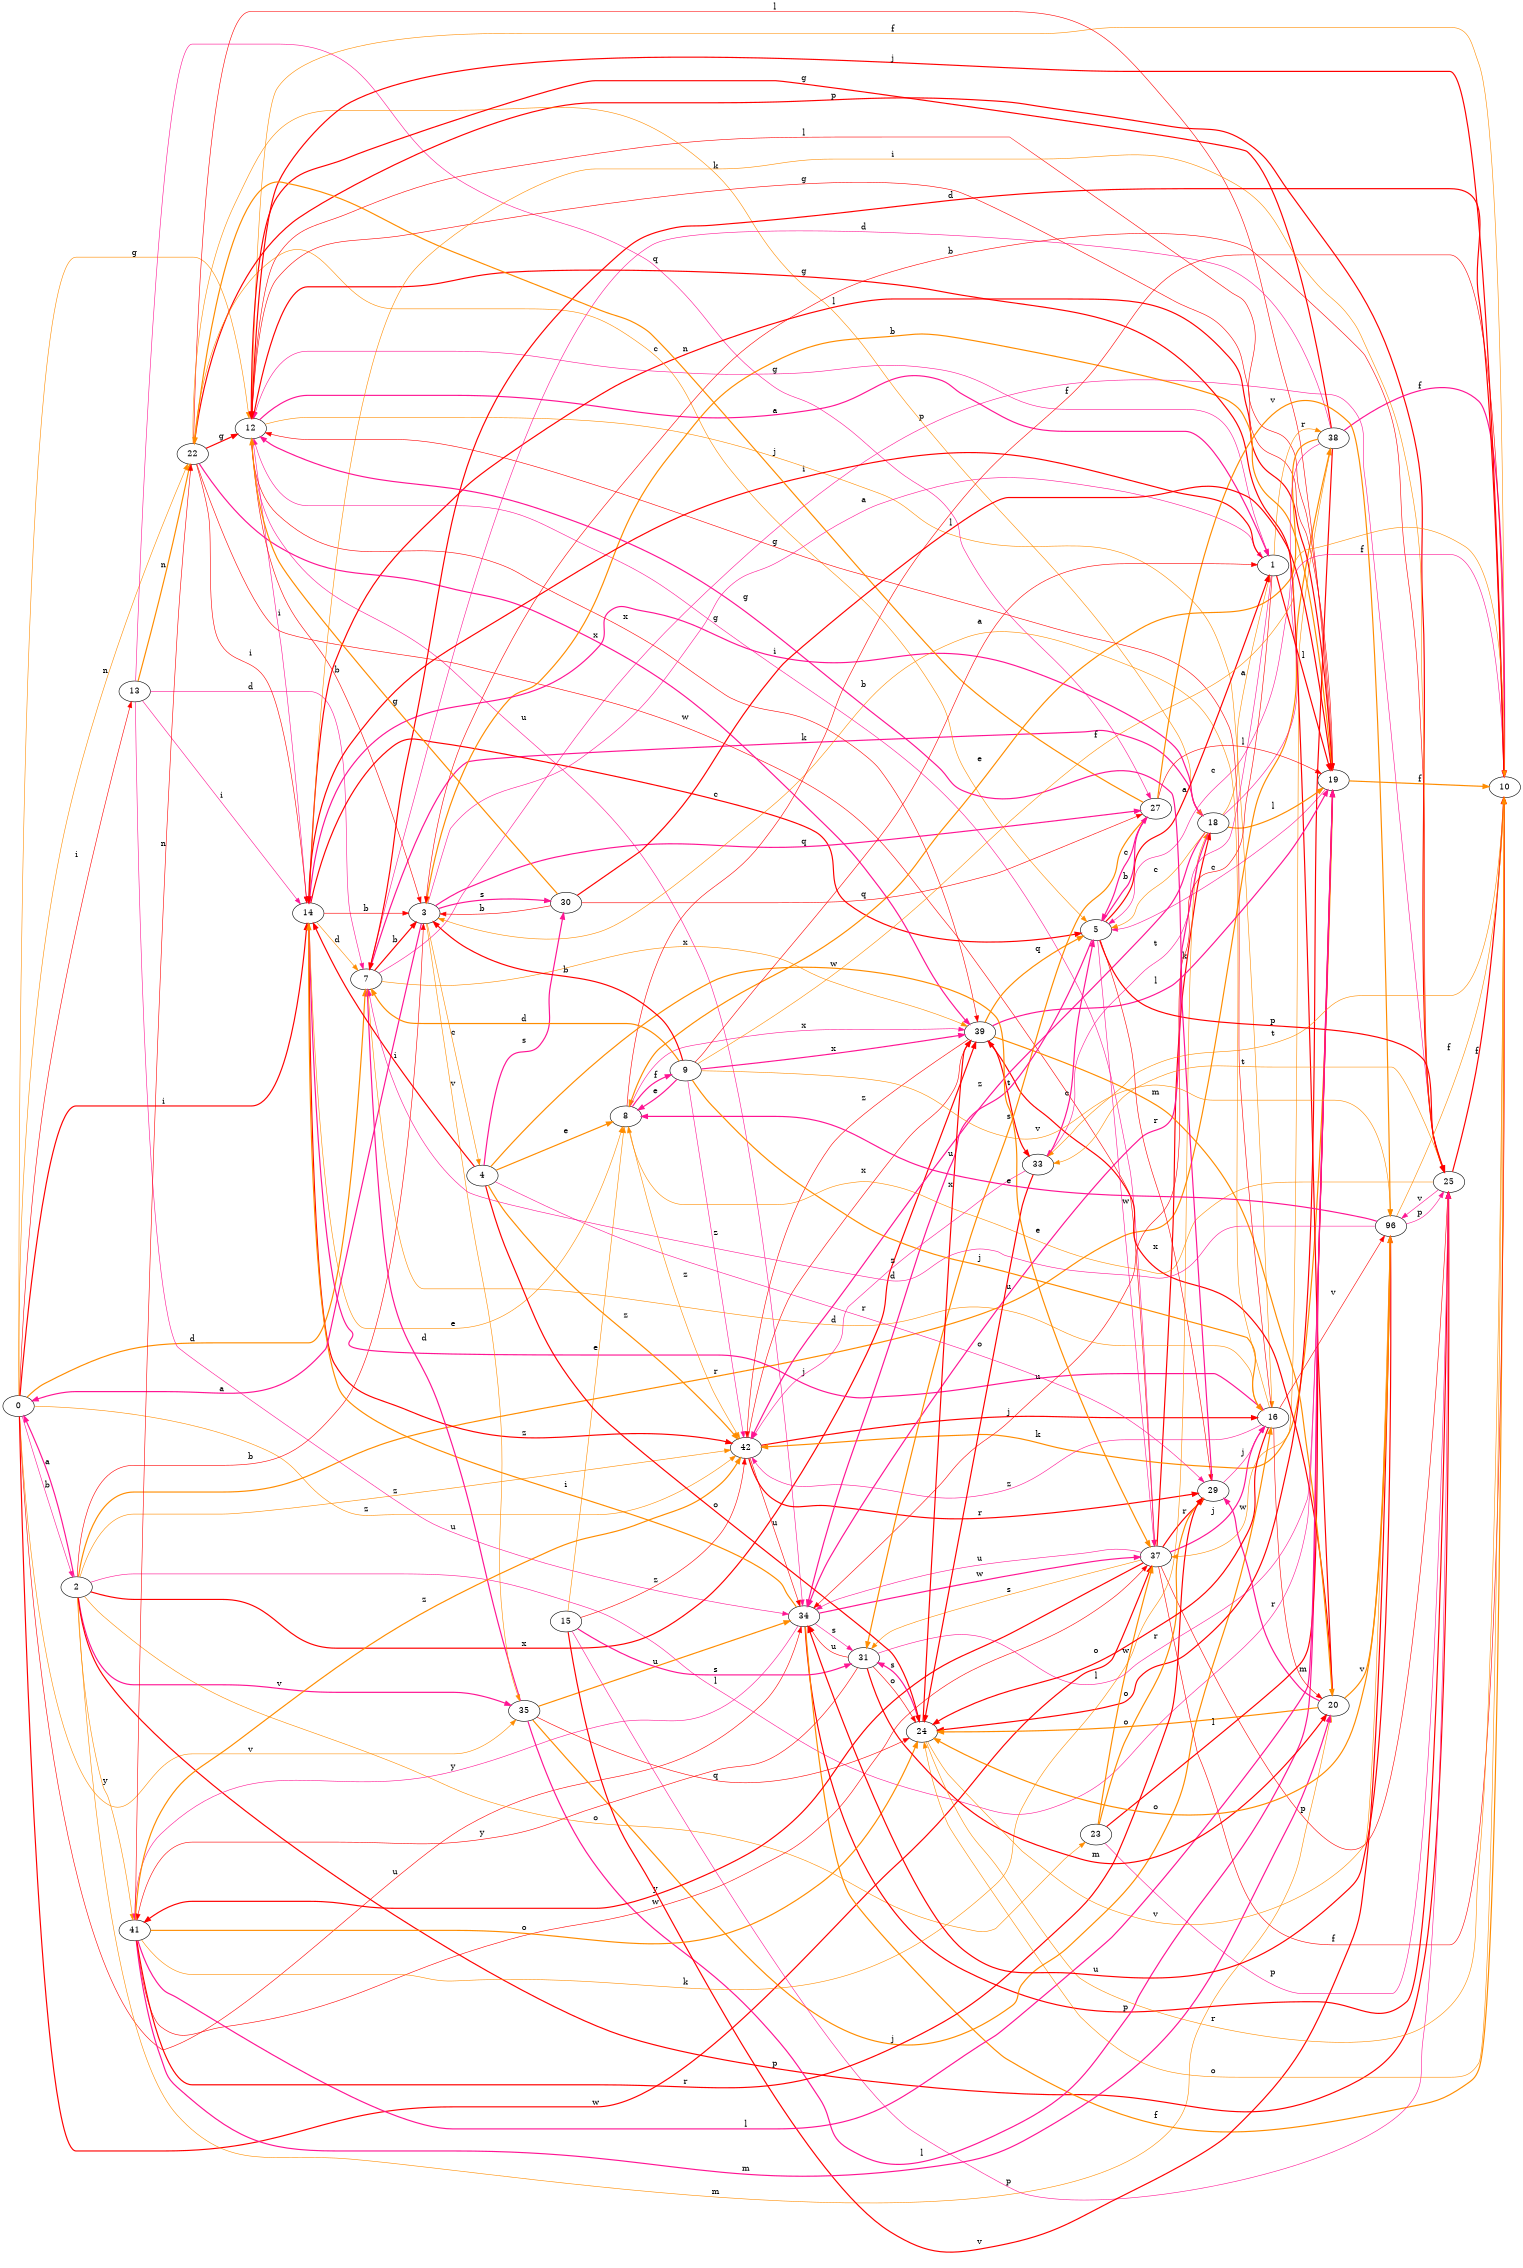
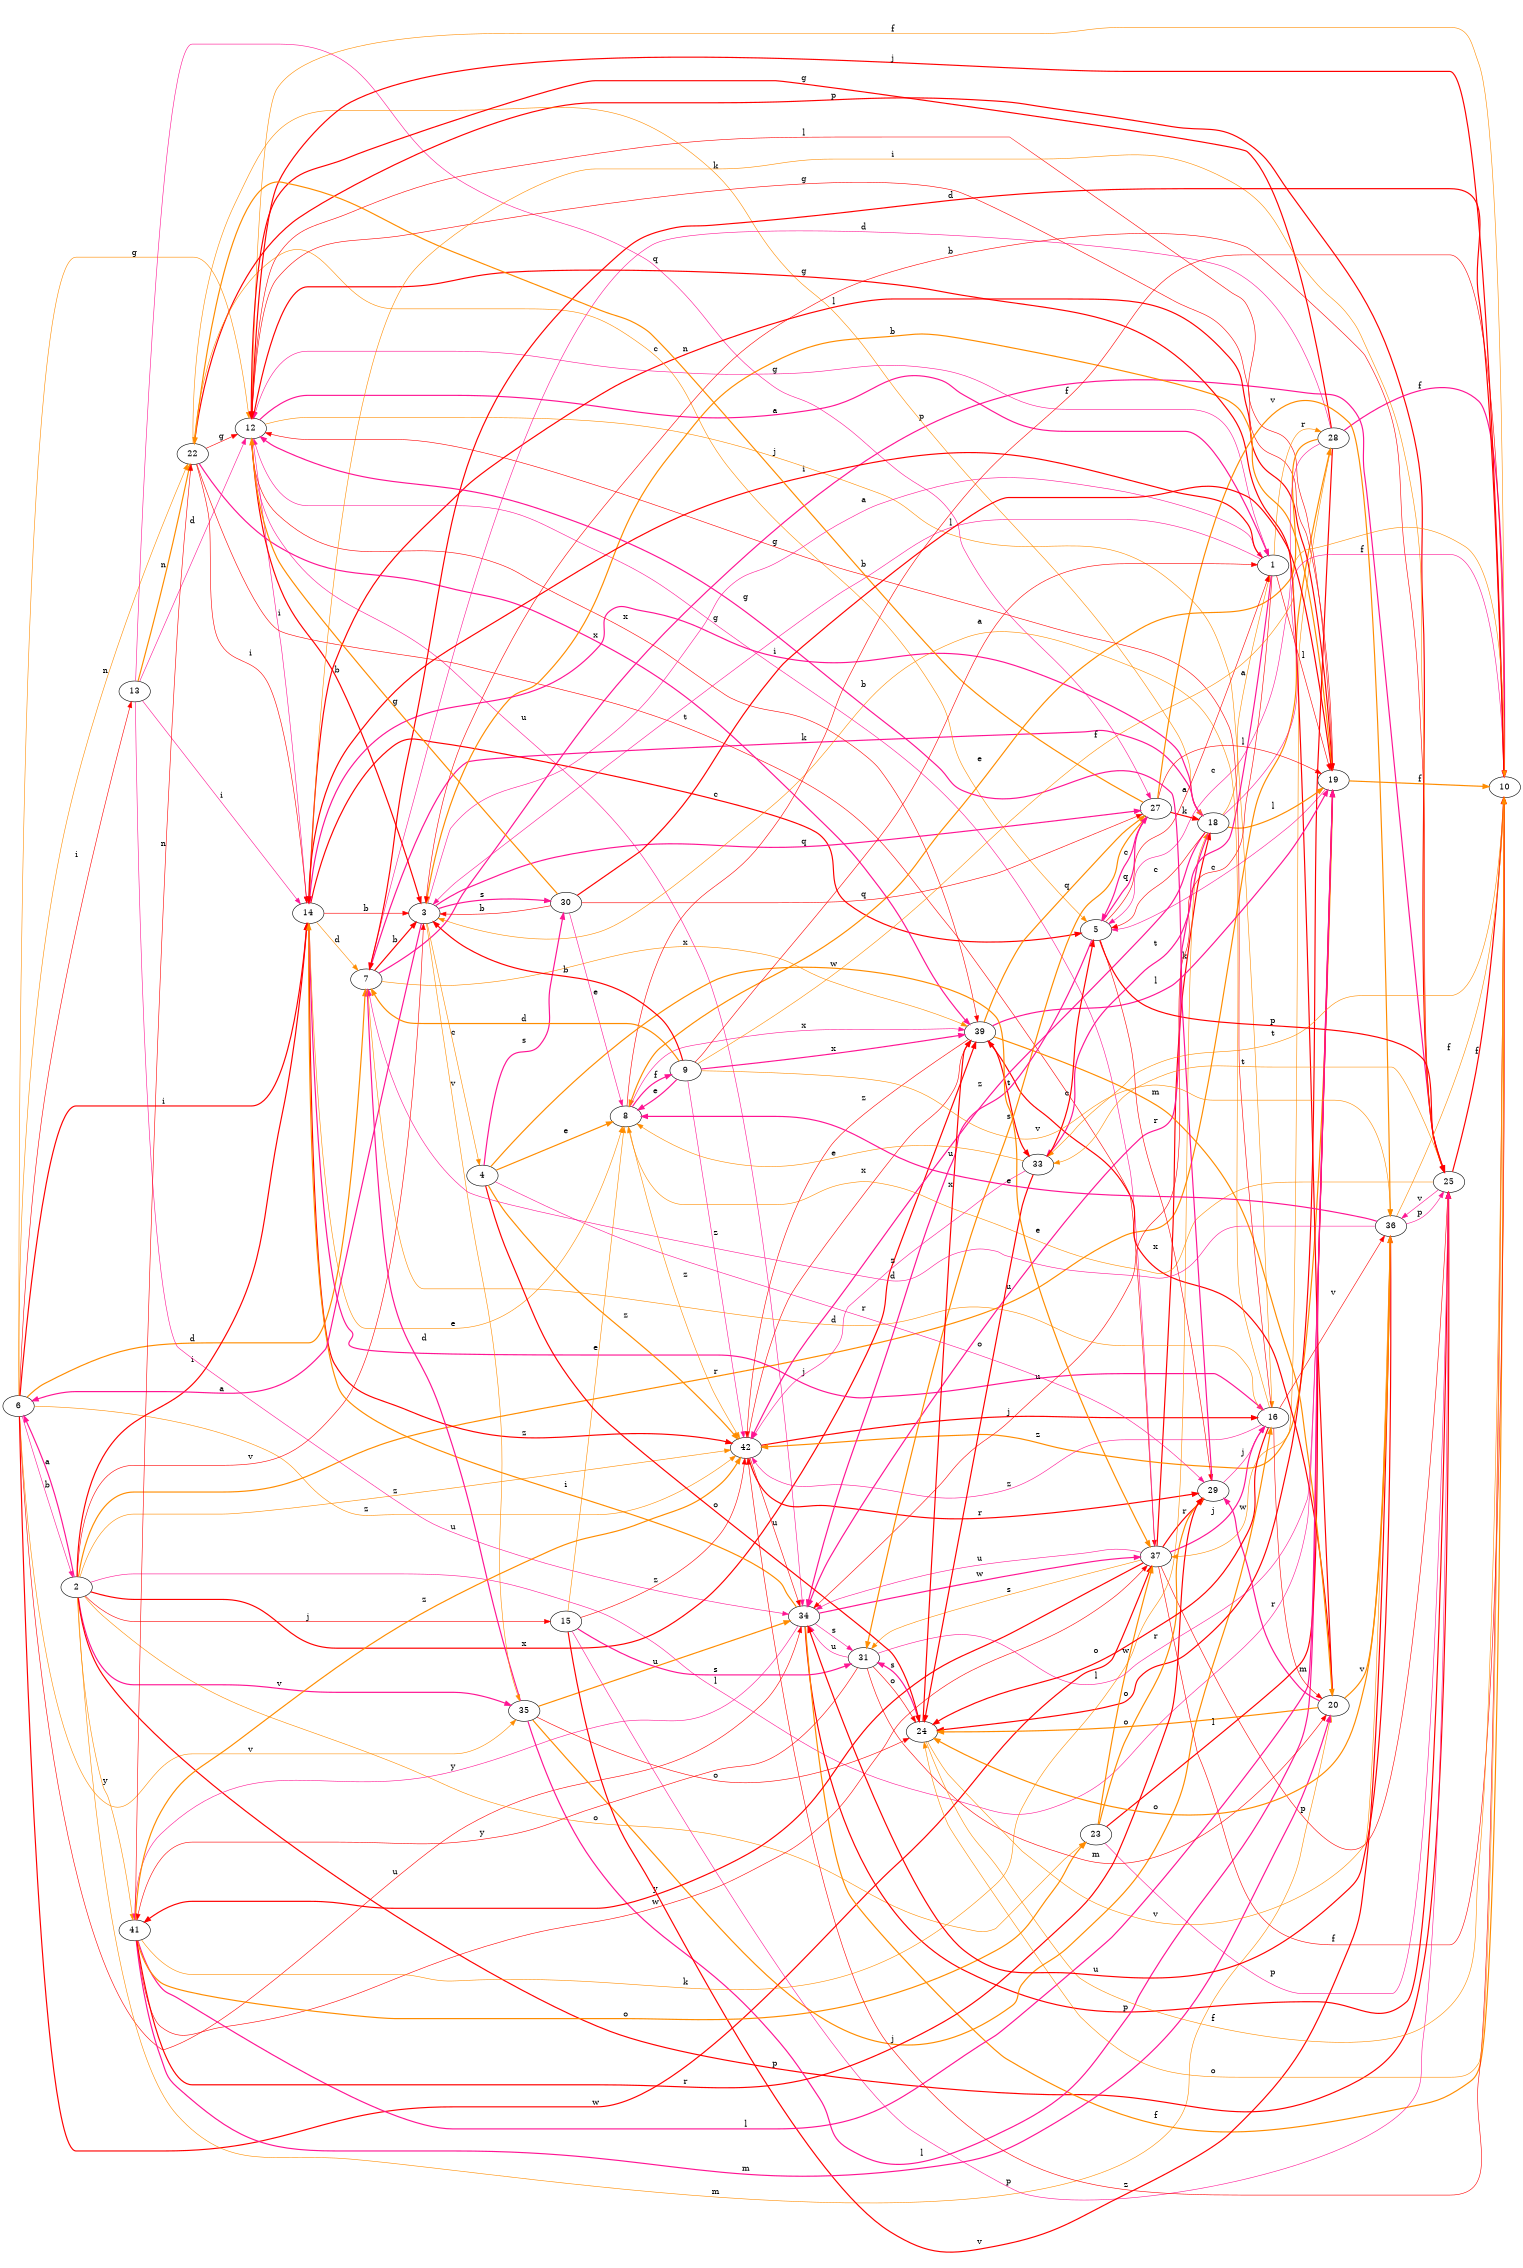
(851, 12) -> none
(1130, 380) -> (1130, 380)
(1334, 438) -> (1334, 438)
(219, 442) -> (219, 442)
none -> (815, 610)
(1303, 670) -> (1303, 670)
(337, 678) -> (337, 678)
(686, 717) -> (686, 717)
(340, 743) -> (192, 563)
(1200, 761) -> (1200, 761)
none -> (1182, 815)
(1211, 853) -> (1211, 853)
(1126, 877) -> (1126, 877)
(1163, 882) -> (1163, 882)
(1024, 973) -> (1049, 912)
none -> (595, 1007)
(1074, 1053) -> (1074, 1053)
(397, 1064) -> (249, 1282)
none -> (830, 1159)
(1391, 1226) -> (1391, 1226)
(1126, 1240) -> none
(979, 1265) -> none
(19, 1406) -> (19, 1406)
(1038, 1435) -> (1038, 1435)
(251, 1457) -> (251, 1457)
none -> (311, 1621)
(827, 1649) -> (827, 1649)
(716, 1776) -> (716, 1776)
(1078, 1858) -> (1078, 1858)
(576, 1938) -> (626, 2019)
(1213, 2019) -> (1213, 2019)
none -> (1478, 2111)
